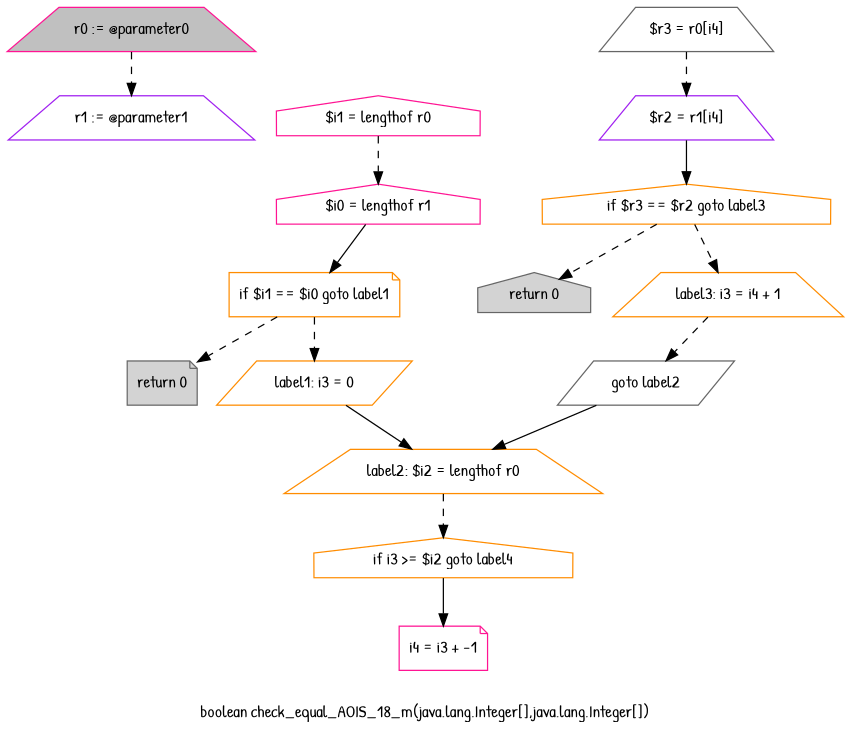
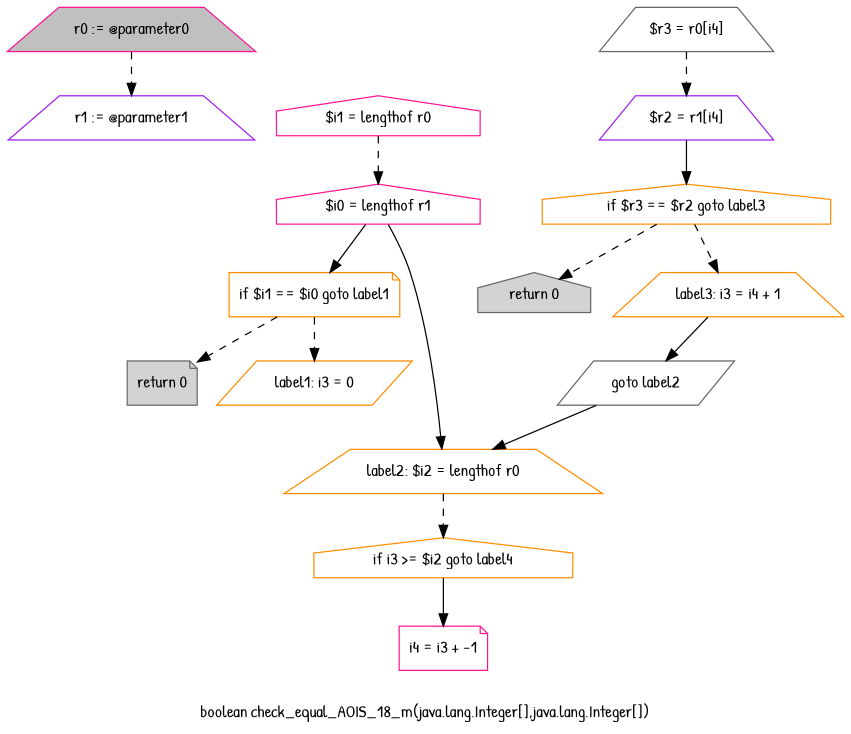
(691, 334) -> (691, 334)
(374, 424) -> (425, 328)
